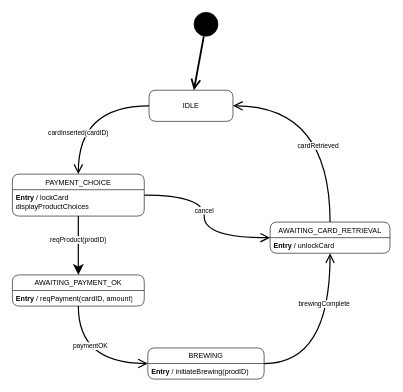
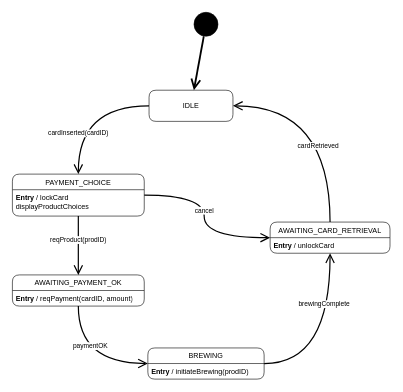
(78, 265) -> (78, 266)
